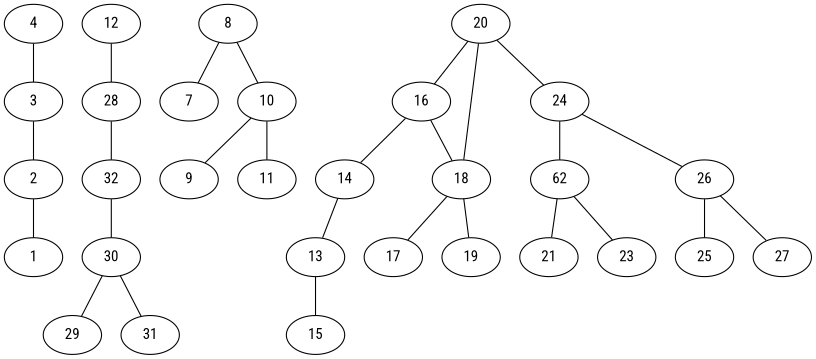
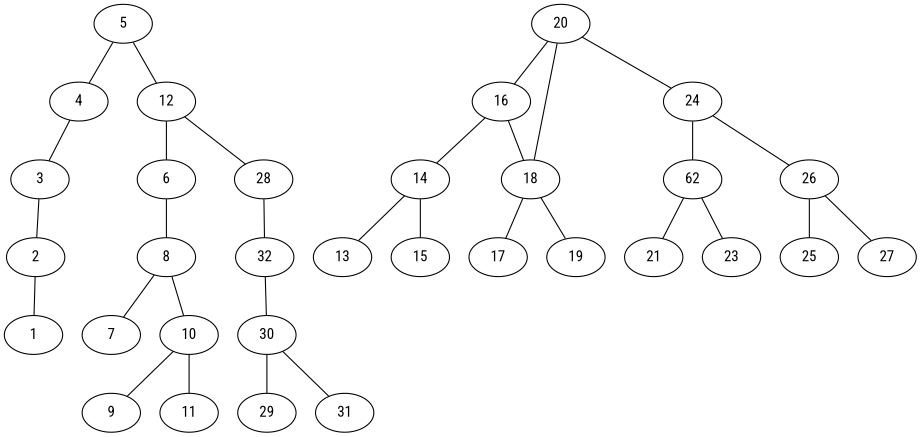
none -> (123, 24)
none -> (166, 179)
(316, 296) -> (420, 218)
